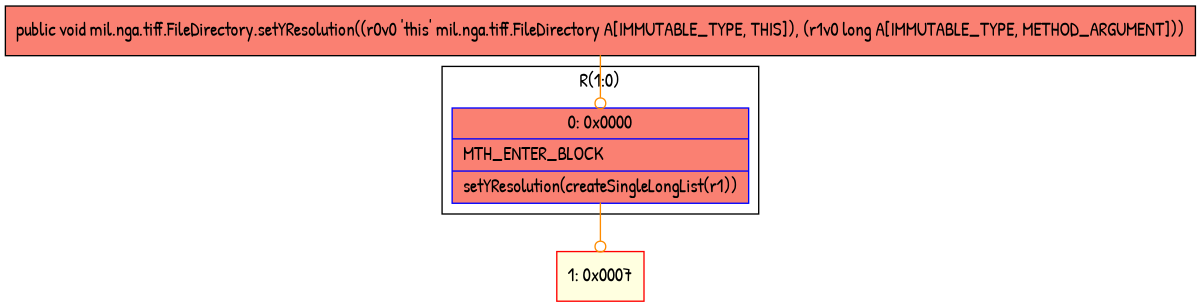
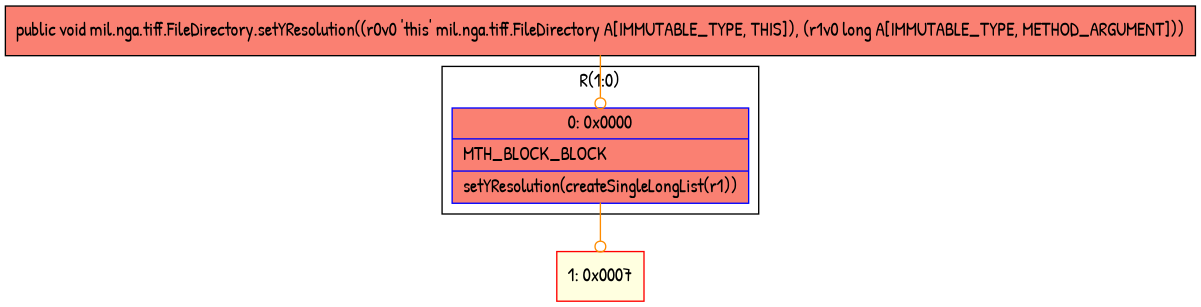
(534, 154) -> (535, 154)
